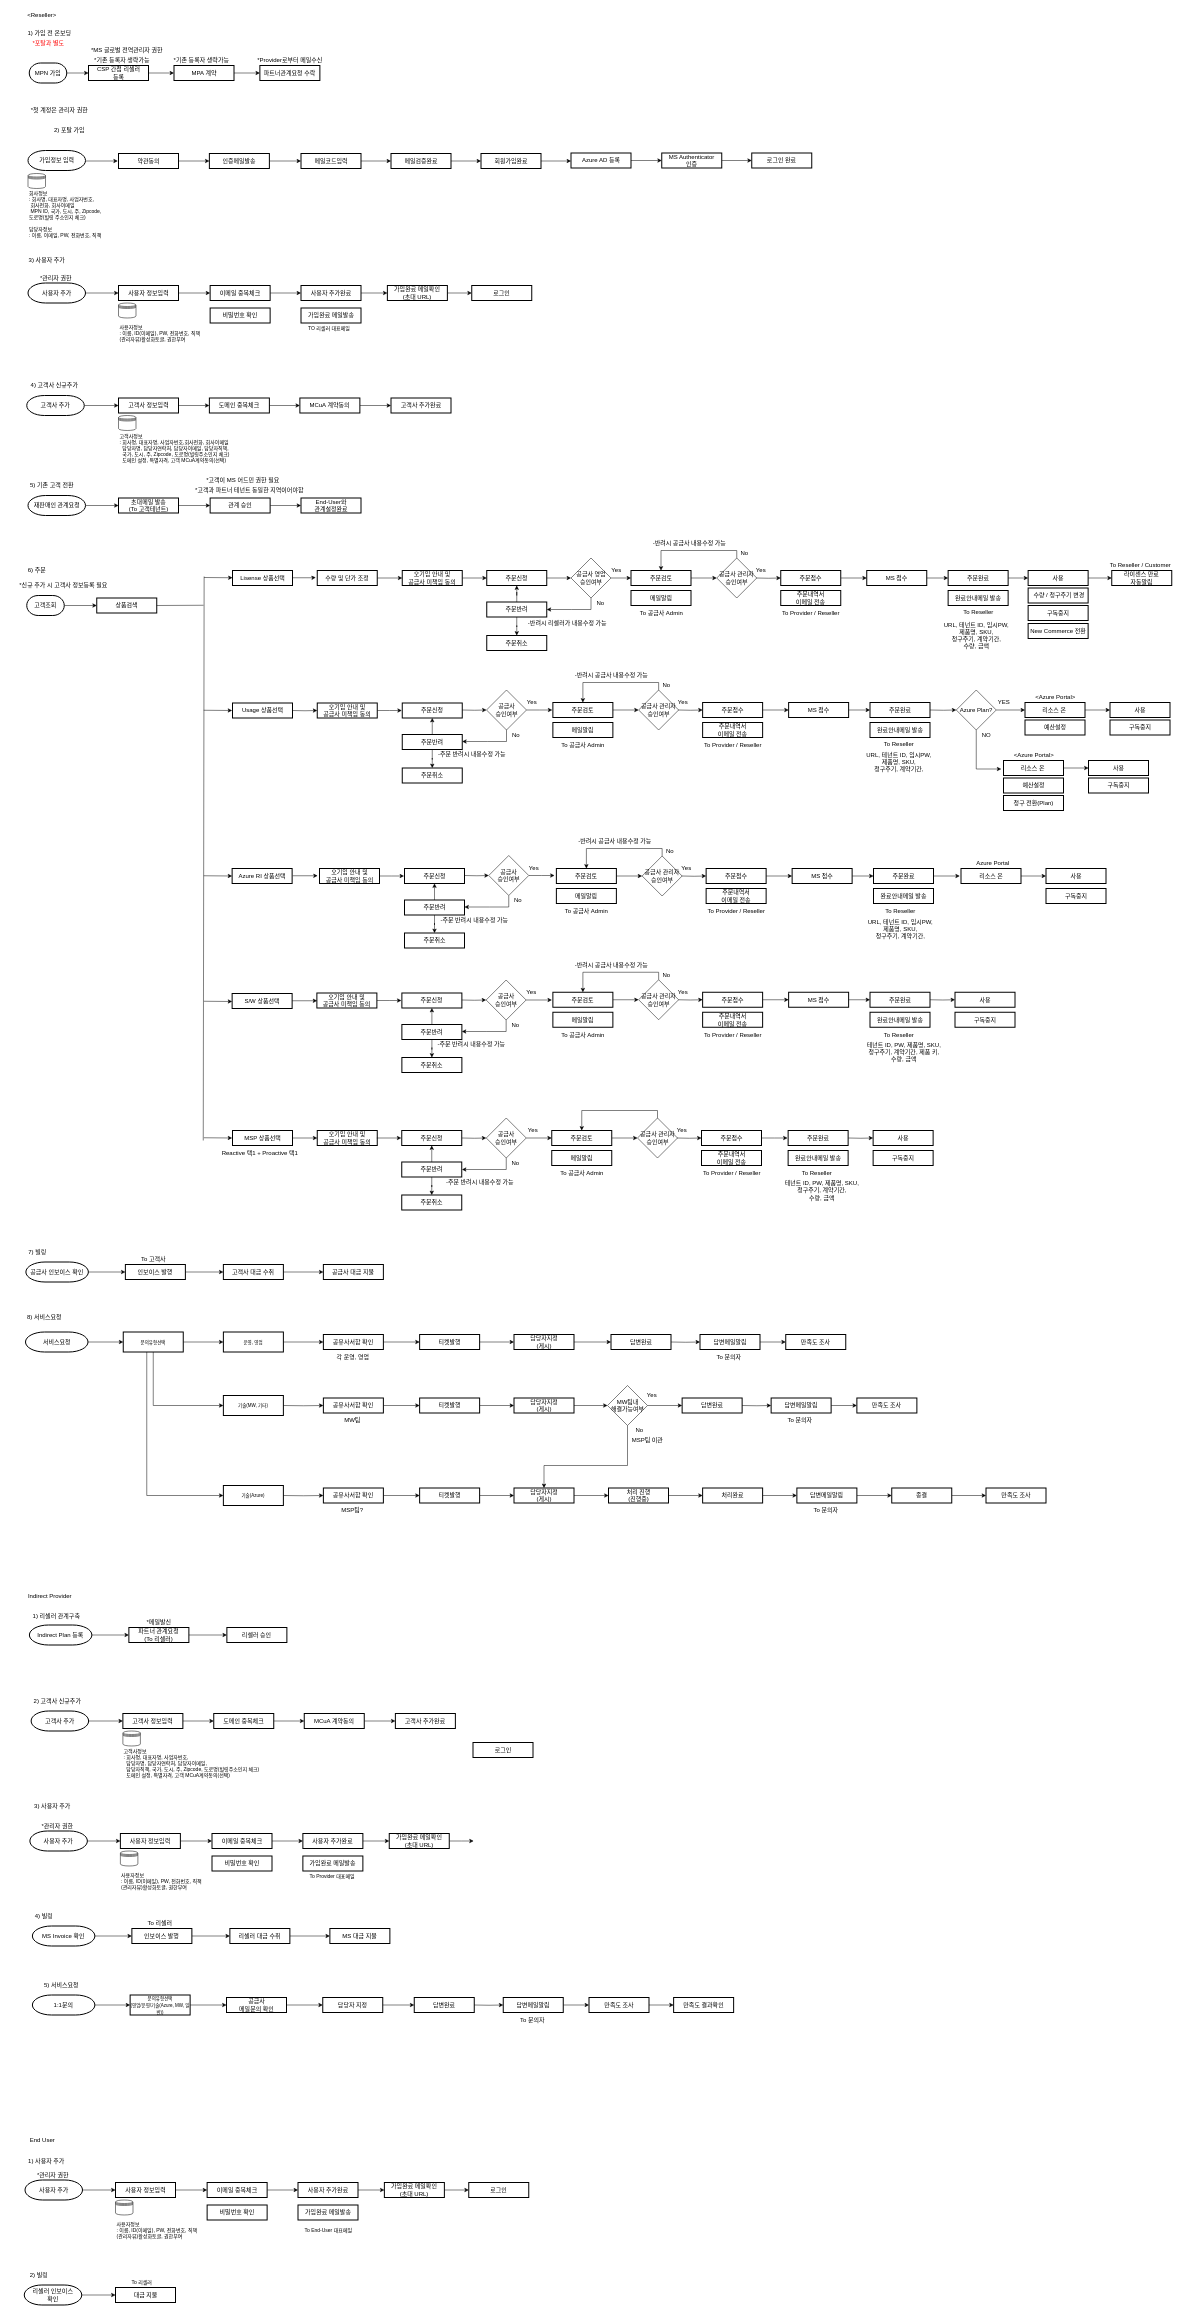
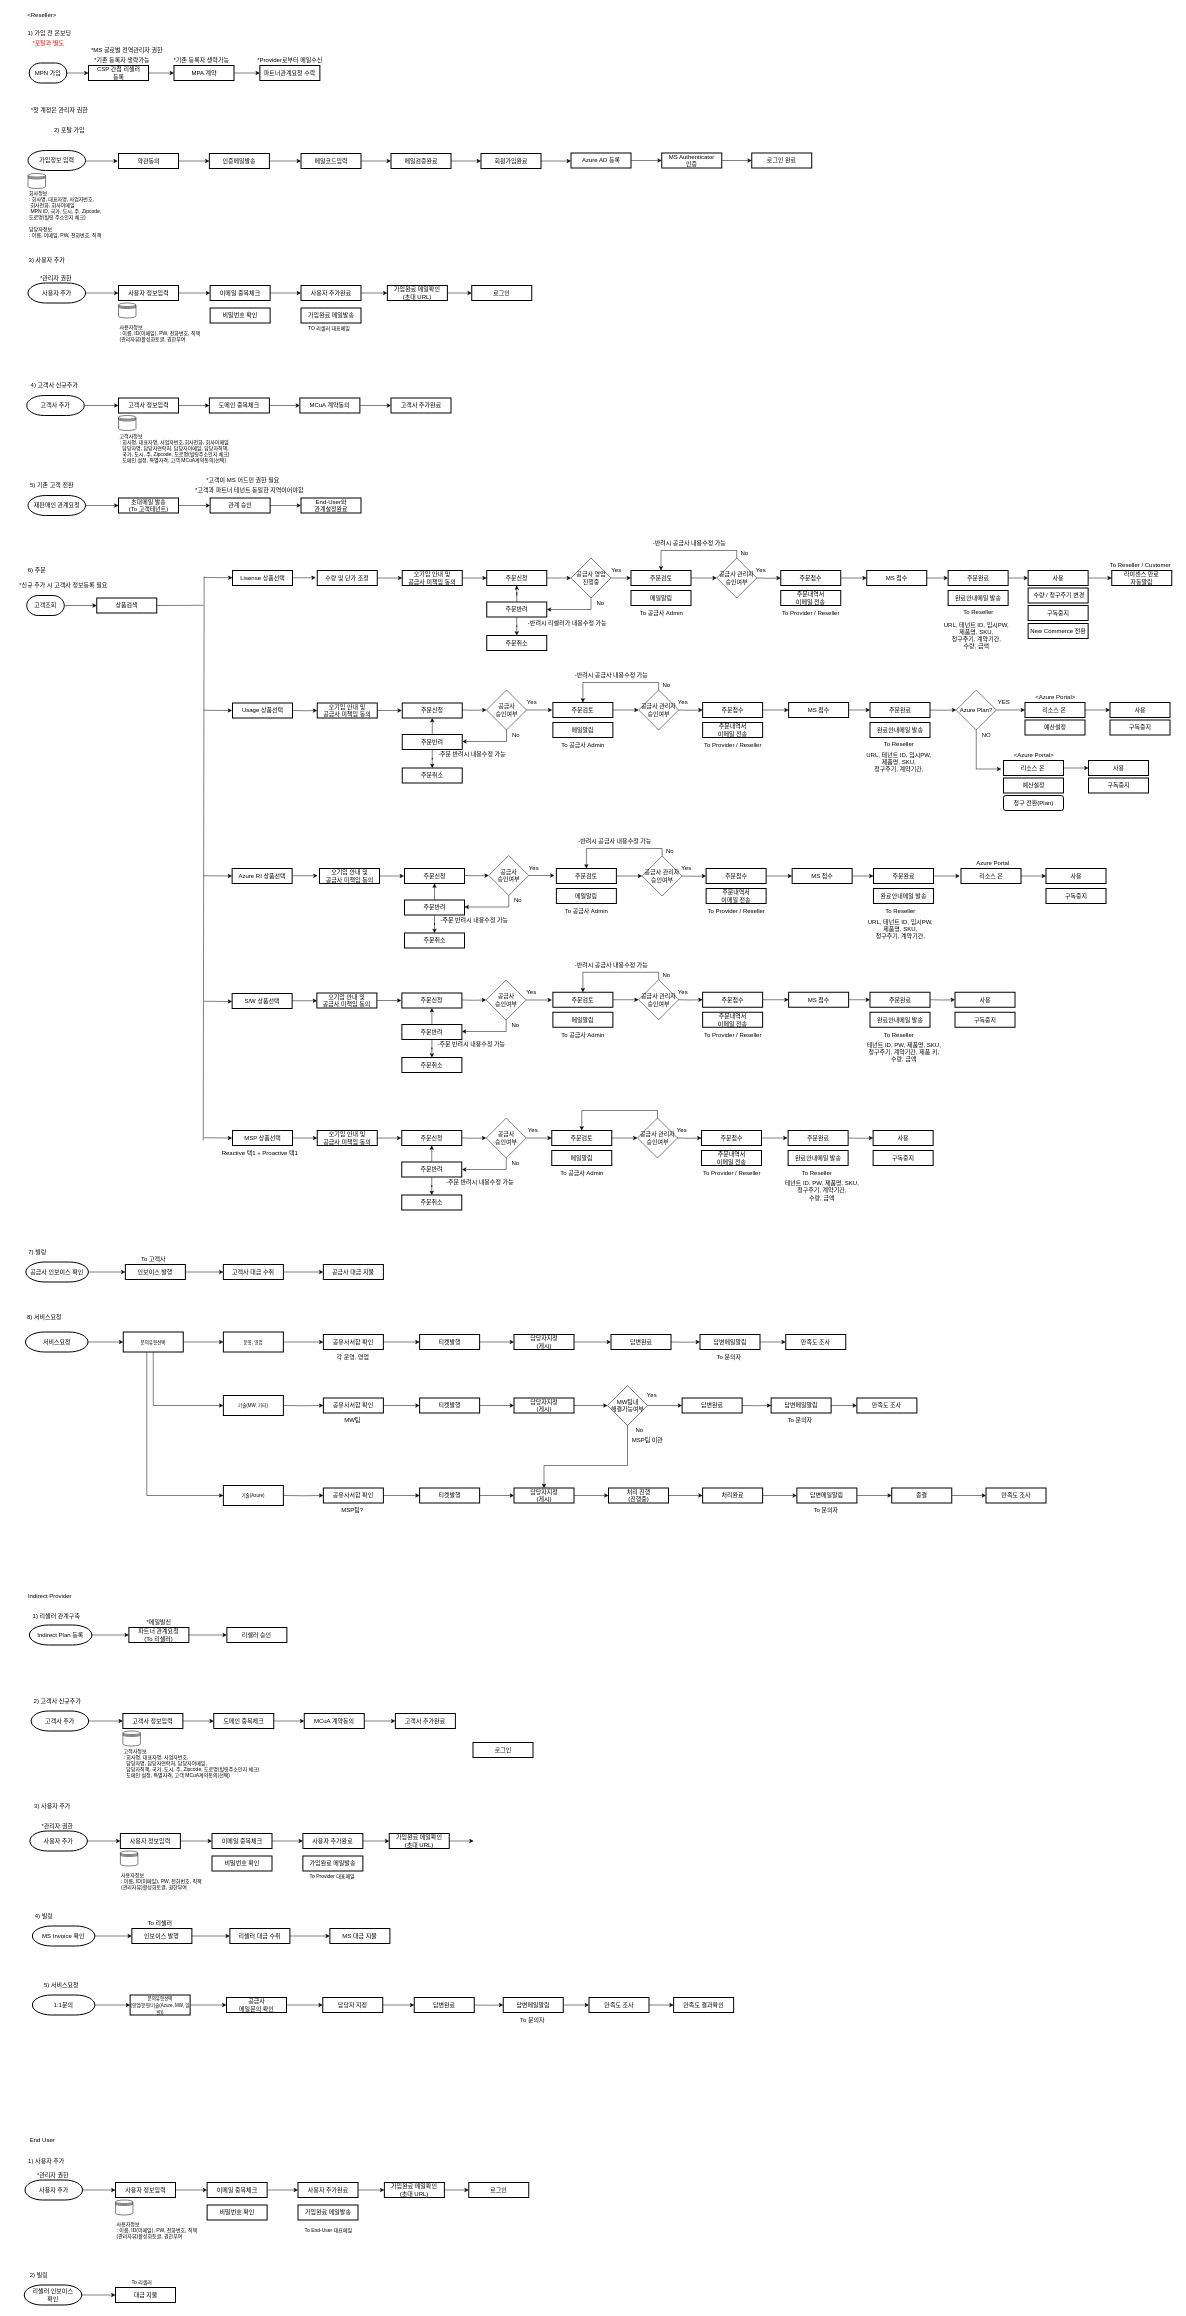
(591, 578) -> (591, 578)
(1034, 803) -> (1034, 803)
